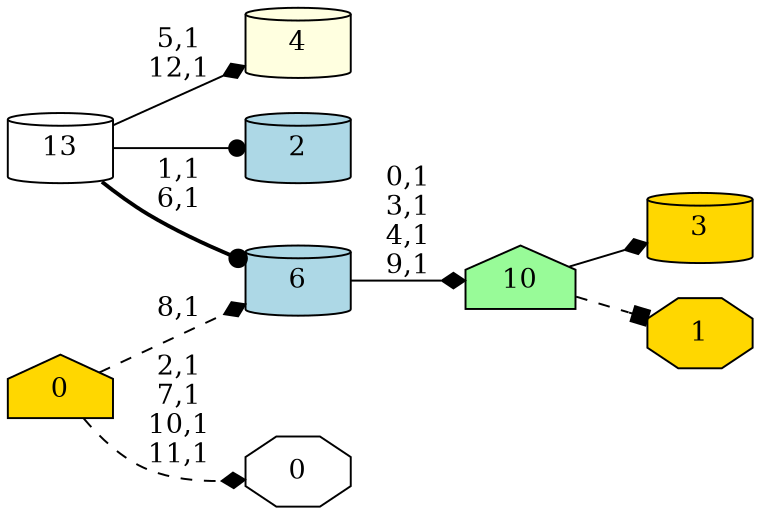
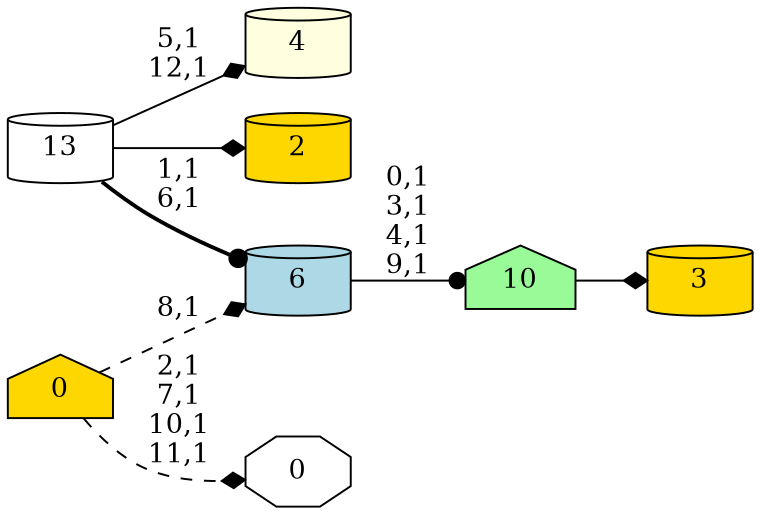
(171, 148) -> (167, 148)
(298, 148) -> (298, 148)
(396, 281) -> (400, 281)
(700, 333) -> none
